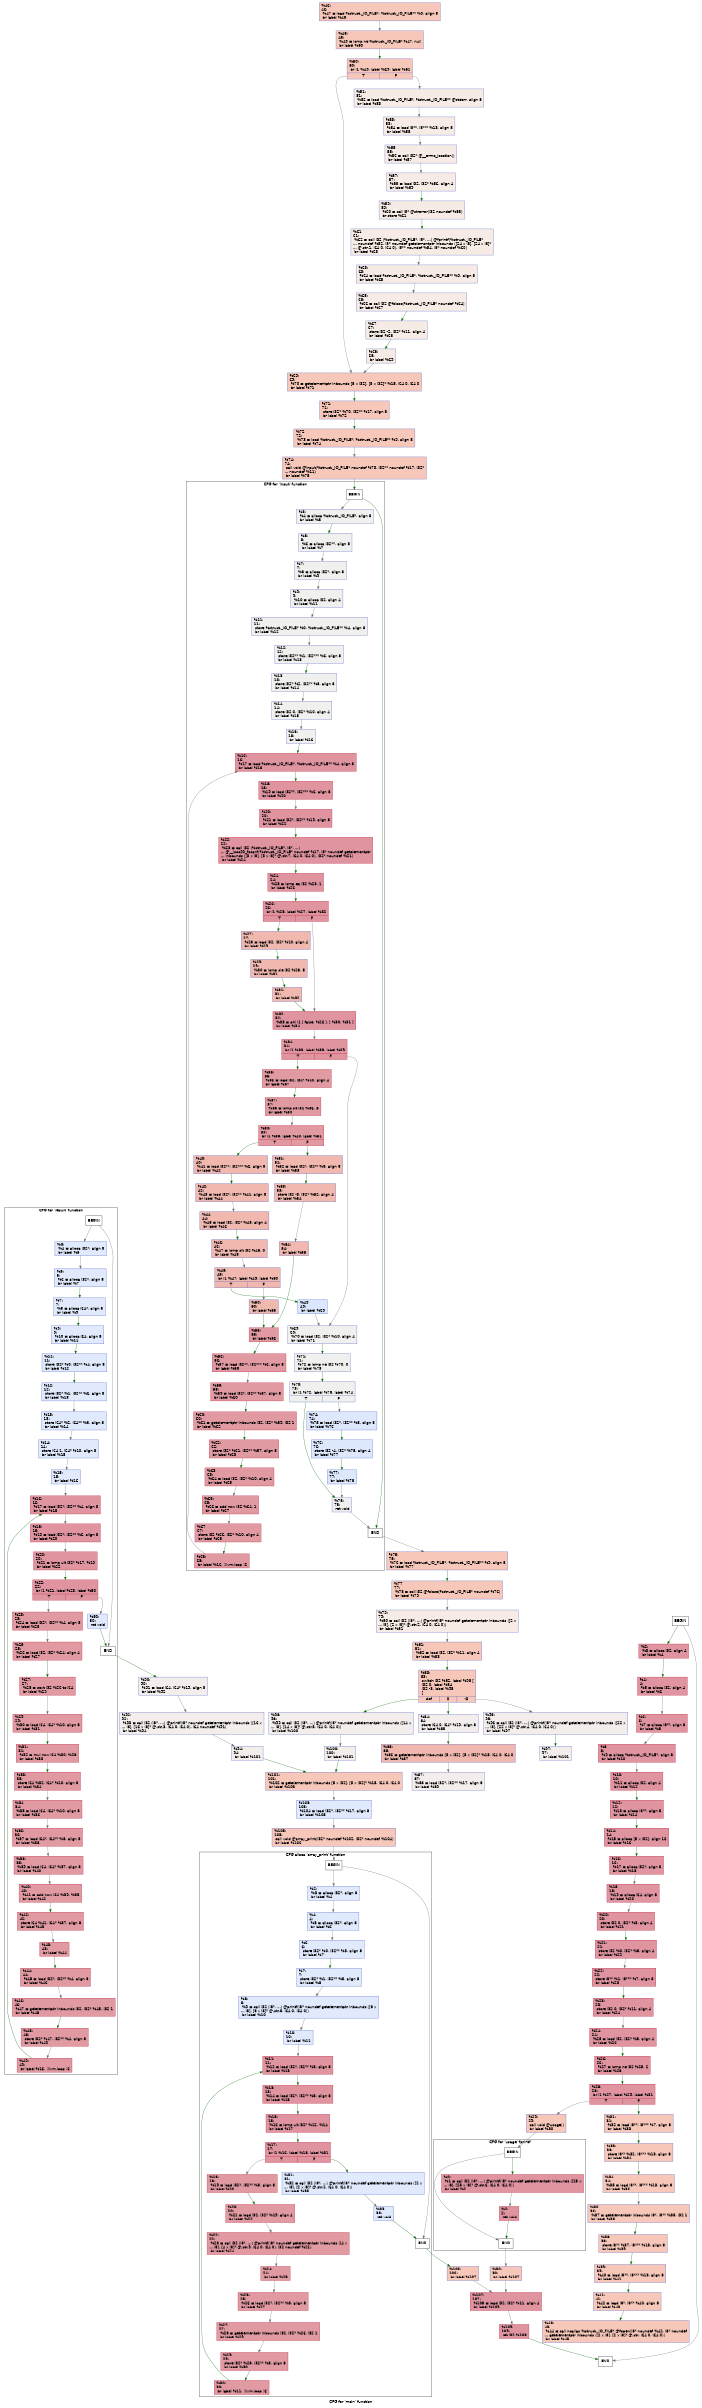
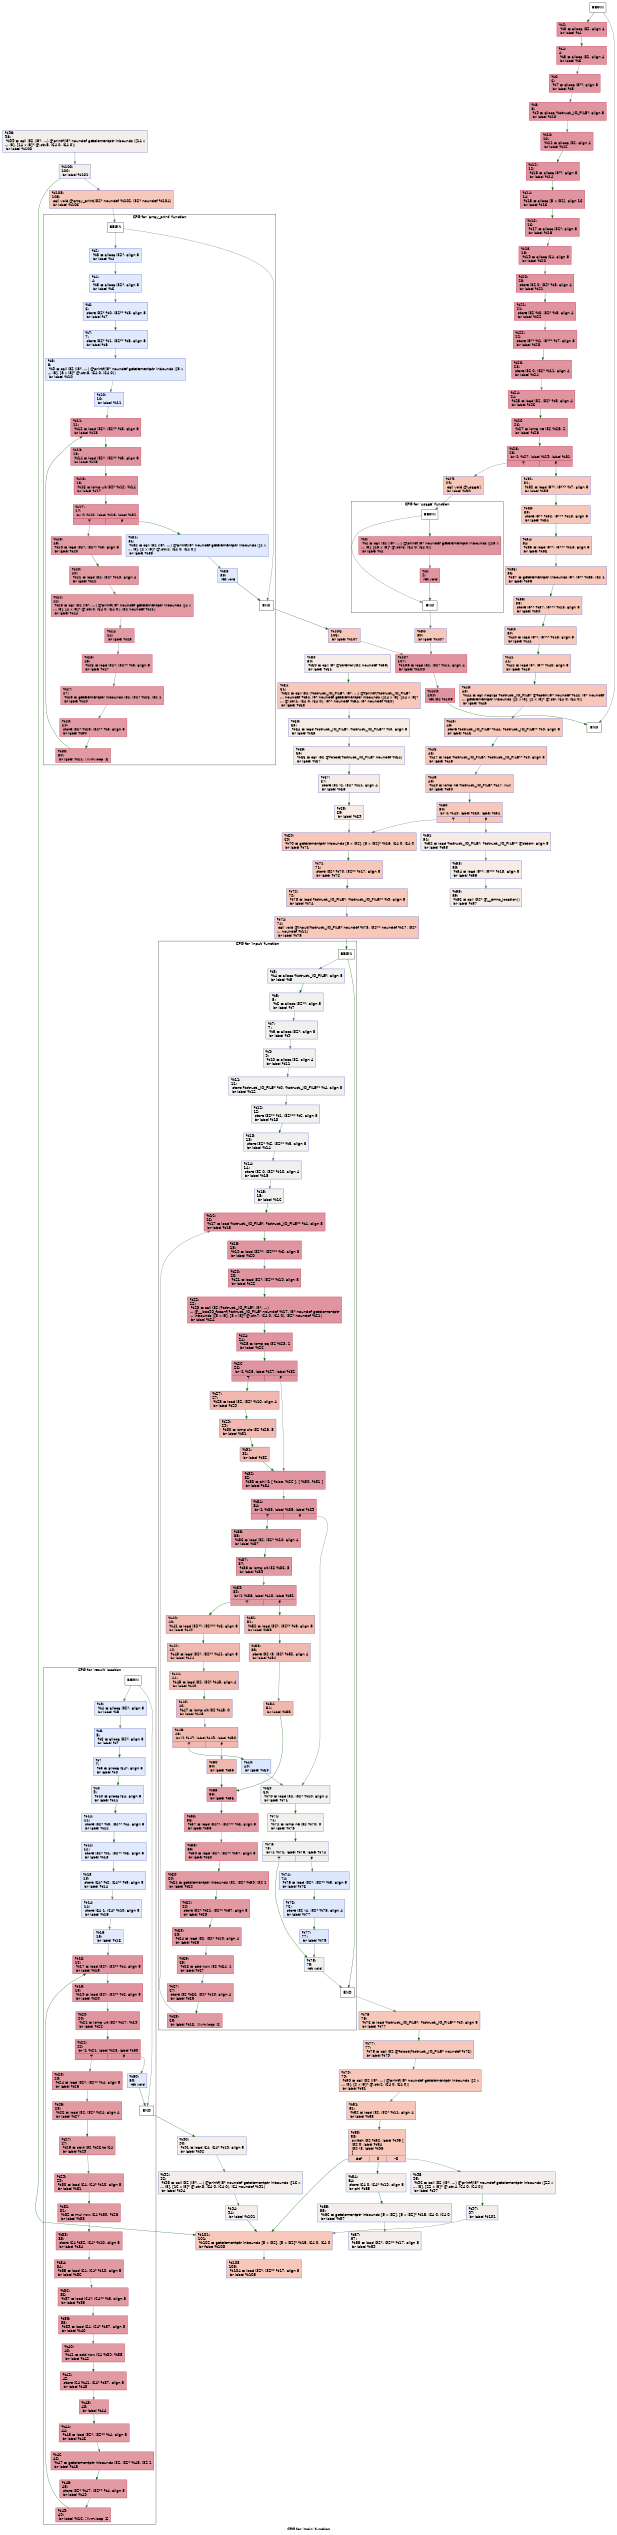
(421, 182) -> none
(394, 216) -> (320, 669)
(422, 242) -> (349, 696)
none -> (503, 728)
(61, 1211) -> (100, 1670)
(447, 1621) -> (410, 2081)
(392, 1703) -> (309, 2192)
(433, 1729) -> (359, 2189)
(448, 1753) -> (385, 2213)
(281, 1787) -> (212, 2247)
(334, 1809) -> (264, 2269)
(334, 1822) -> (91, 184)
(316, 1855) -> (160, 217)
(510, 2142) -> (427, 504)
none -> (401, 2229)
